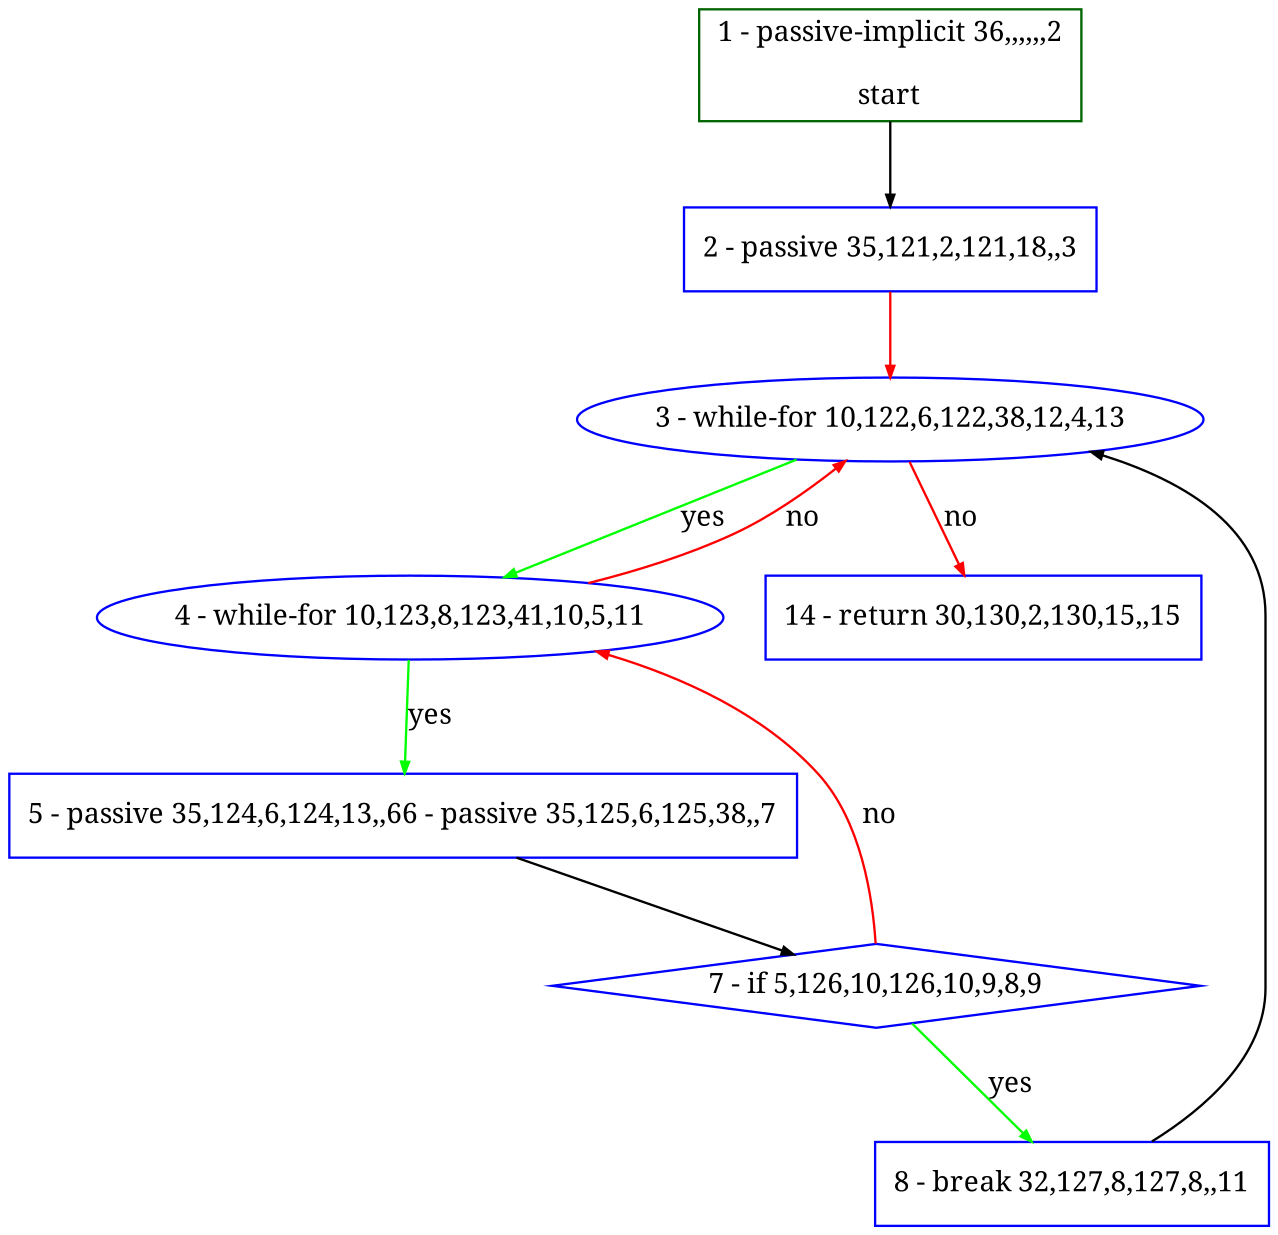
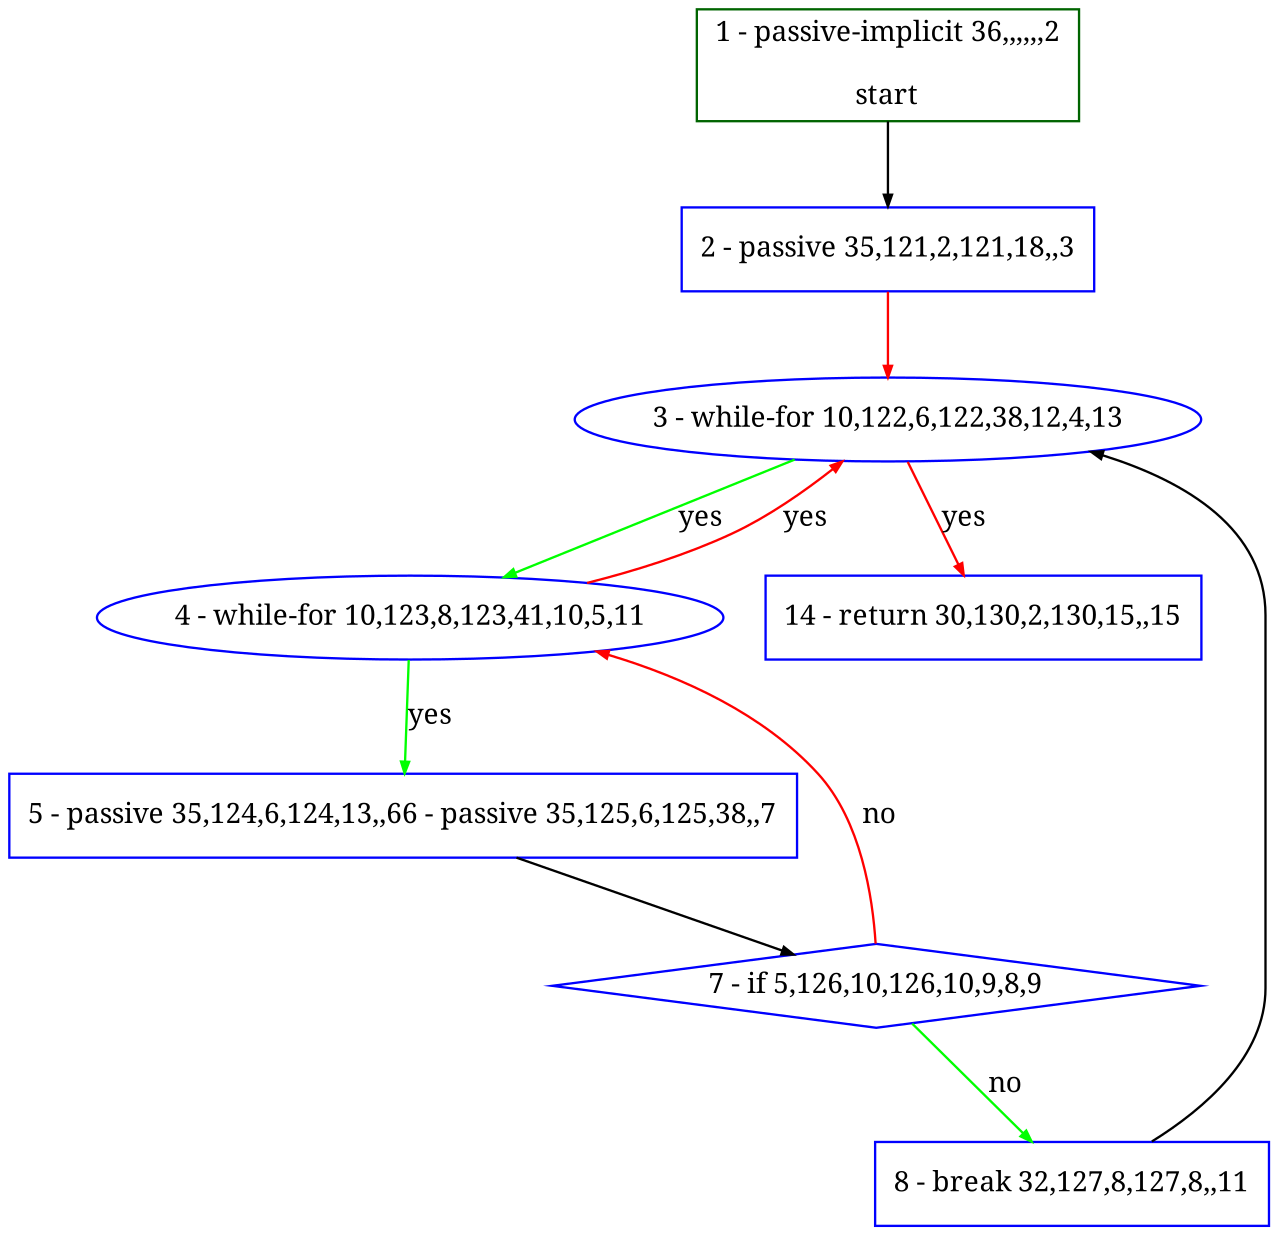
(803, 519) -> (805, 519)
(961, 519) -> (964, 519)
(1010, 1085) -> (1006, 1085)
